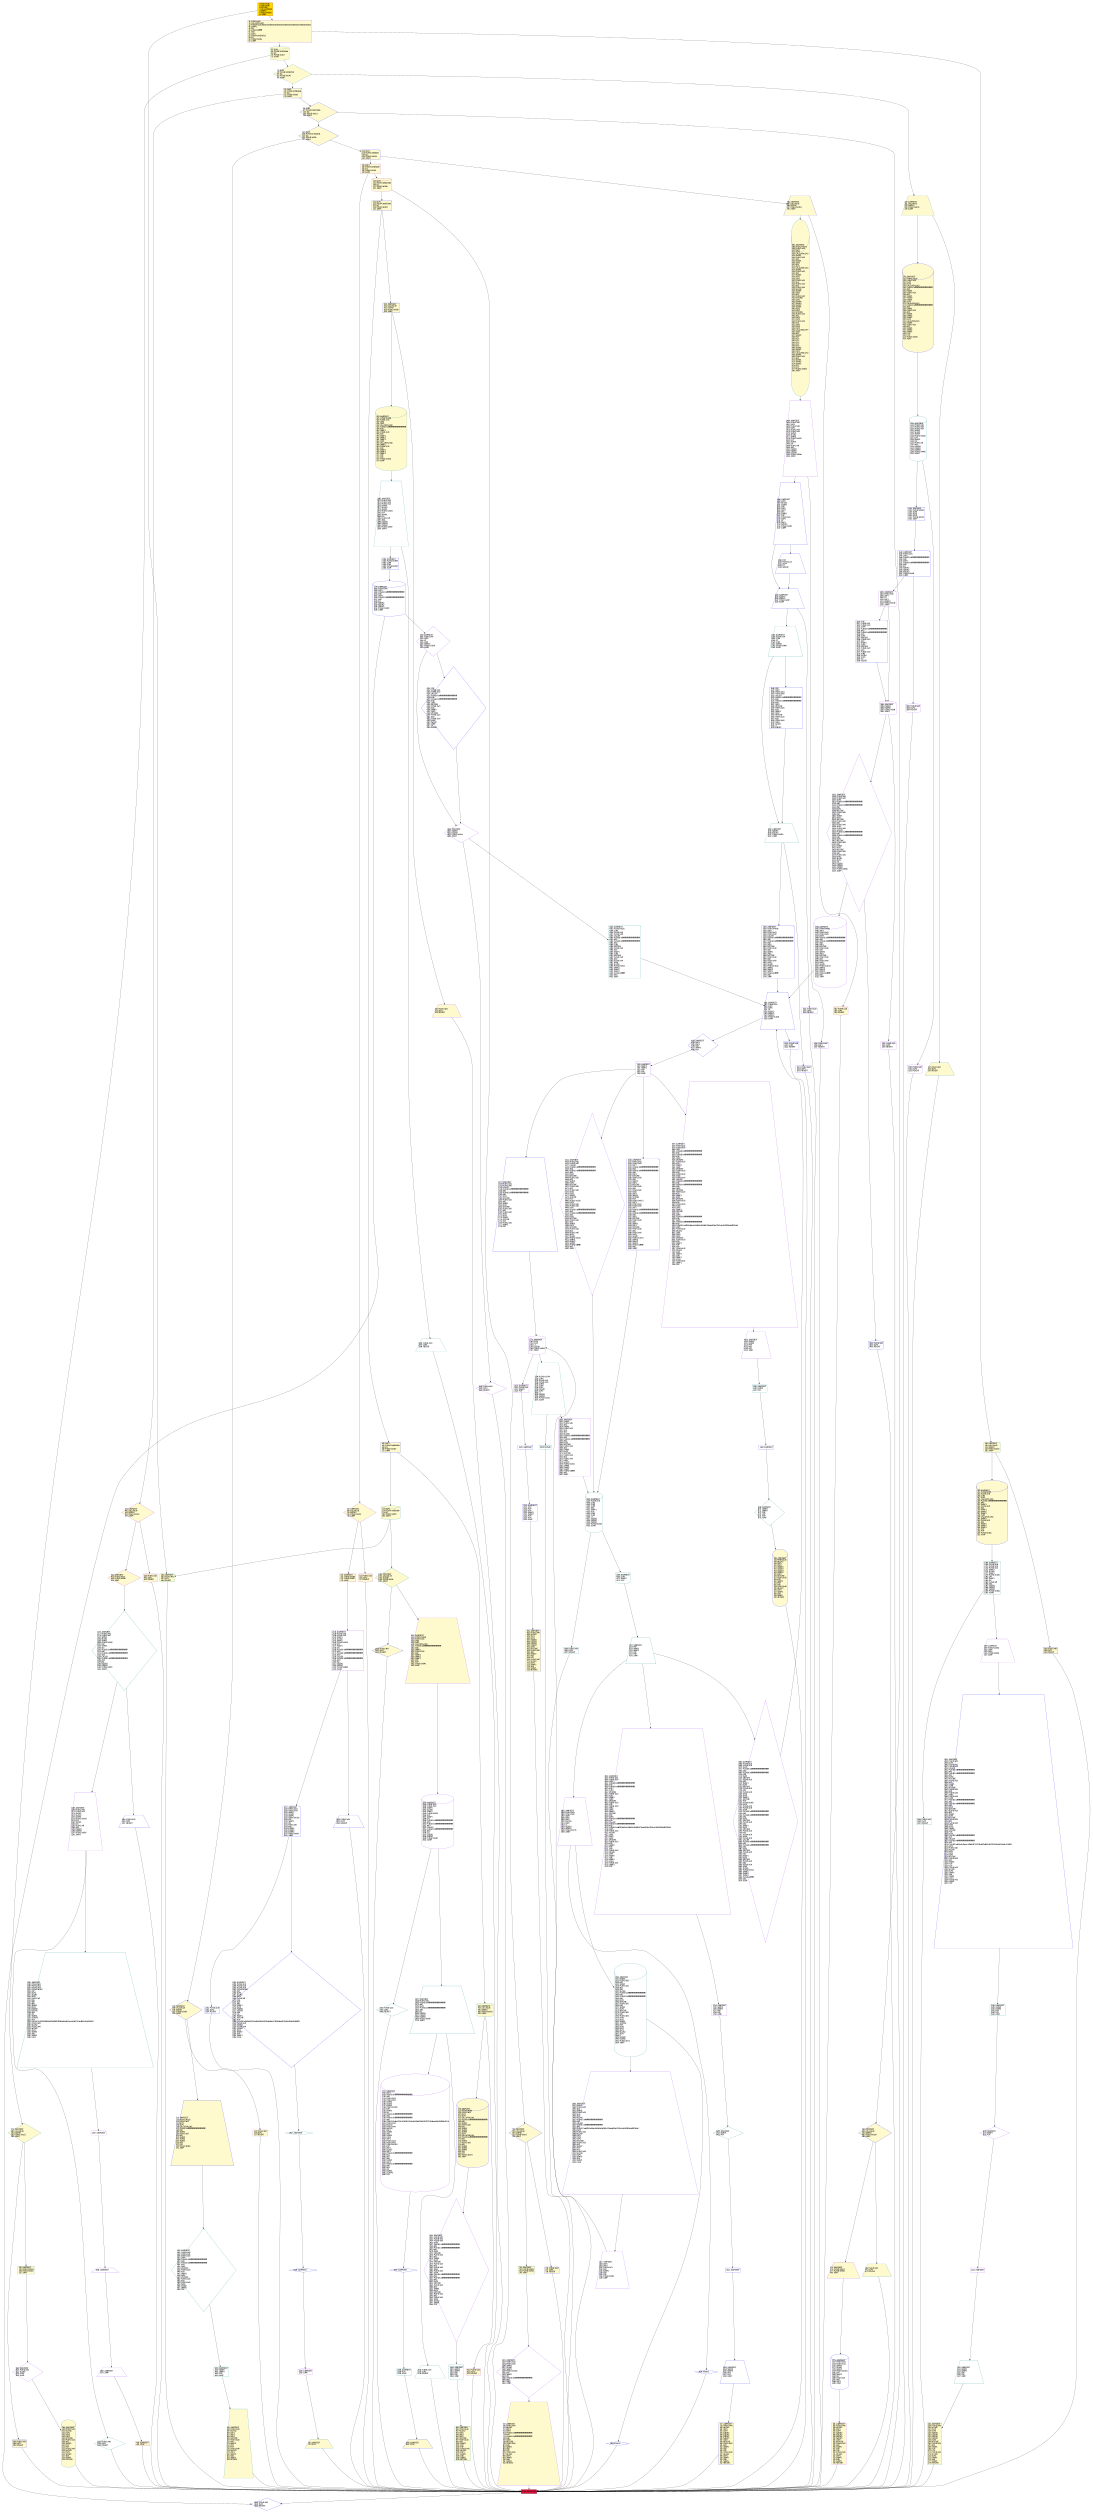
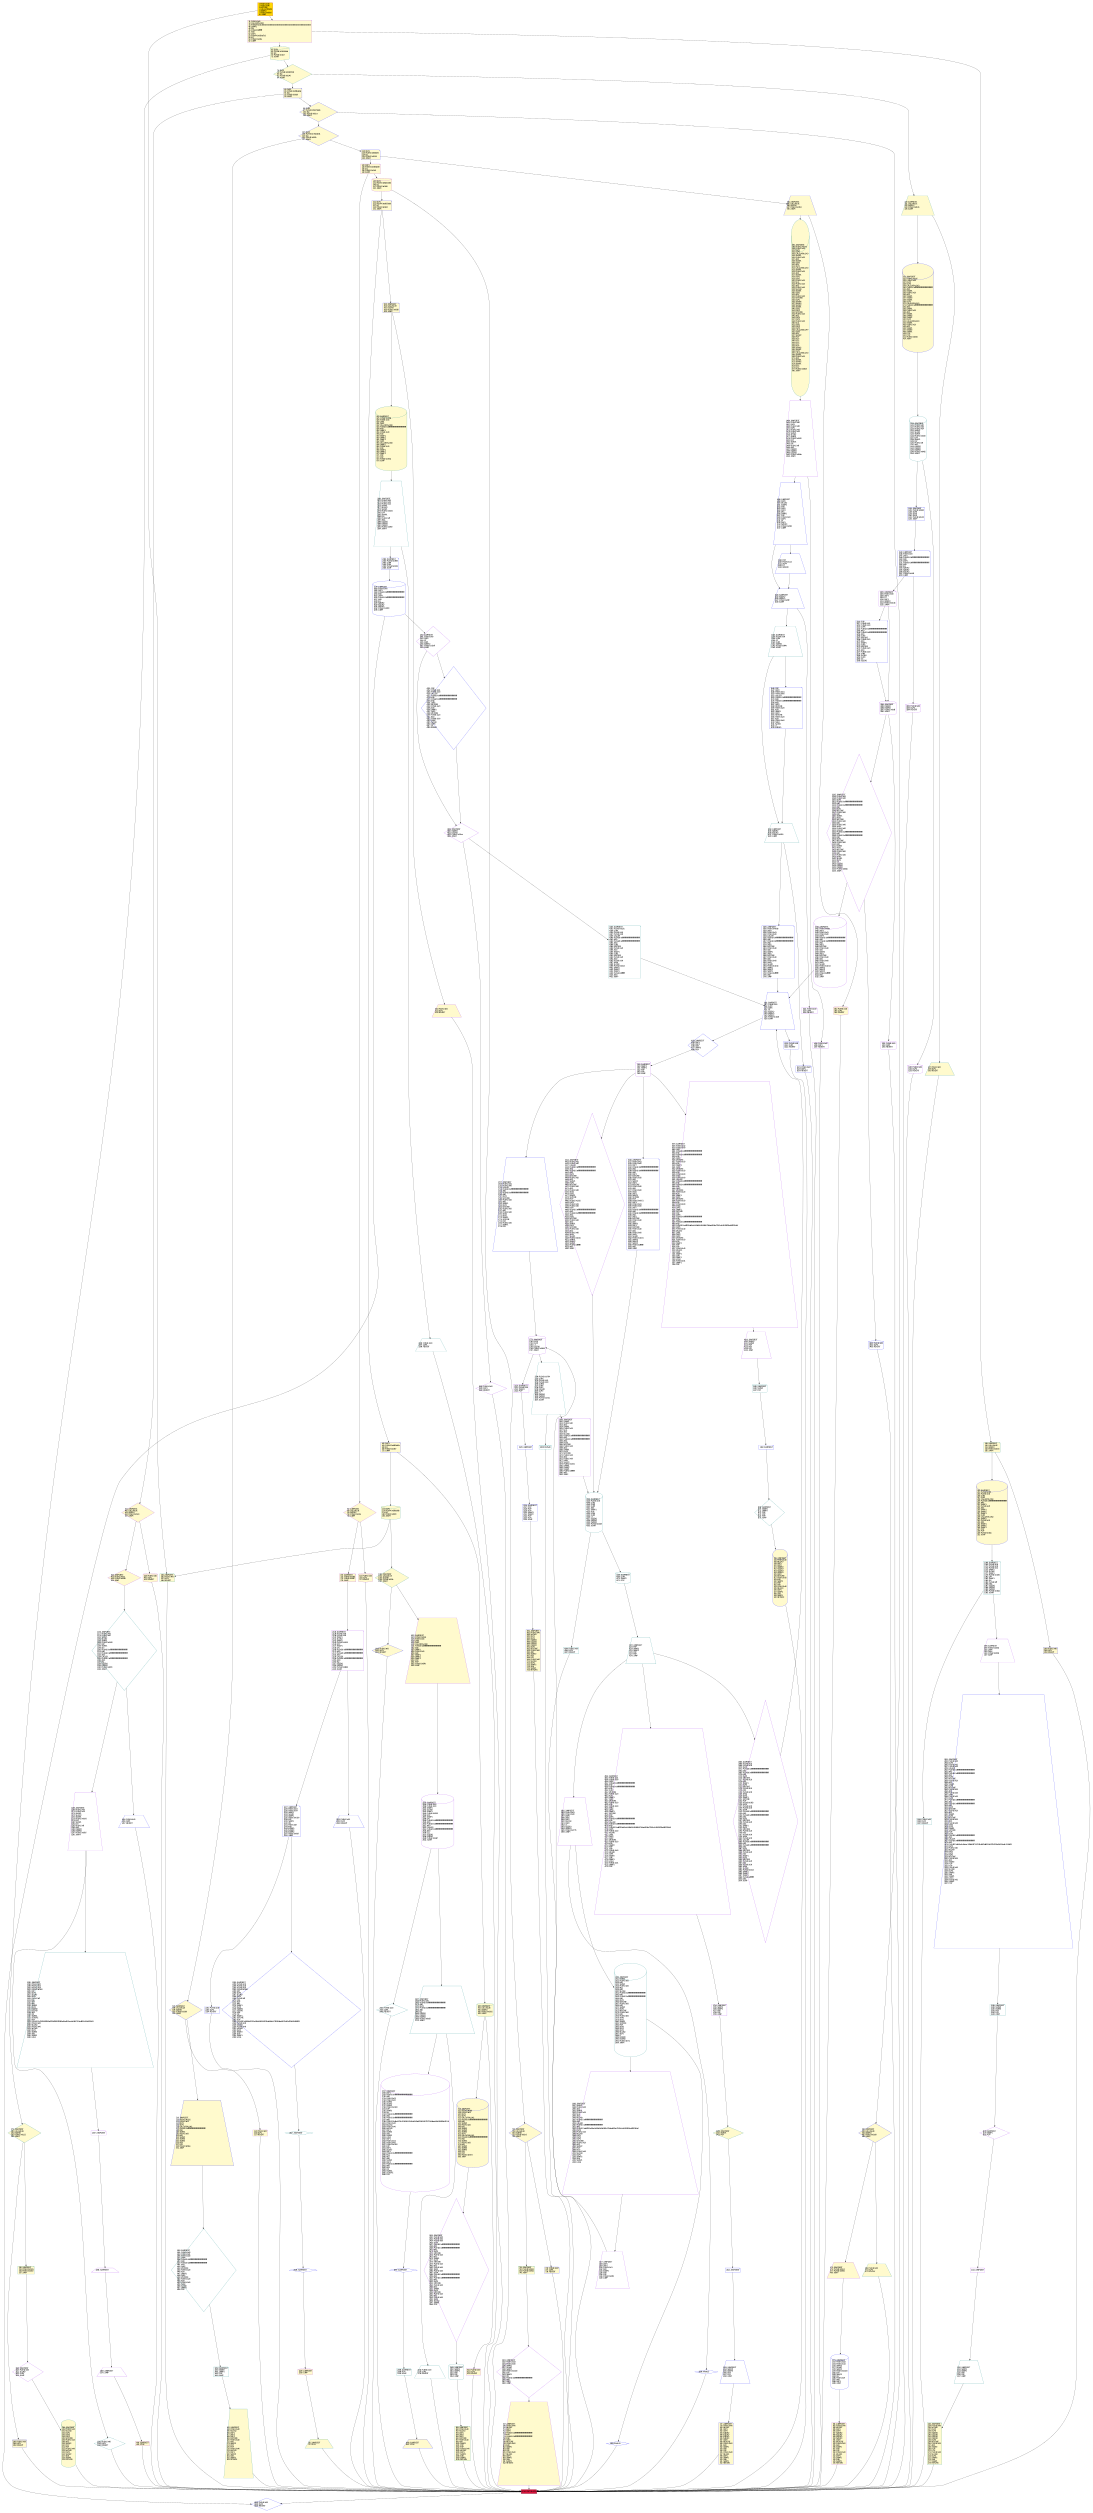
(728, 2133) -> (728, 2133)
(305, 2372) -> (305, 2372)
